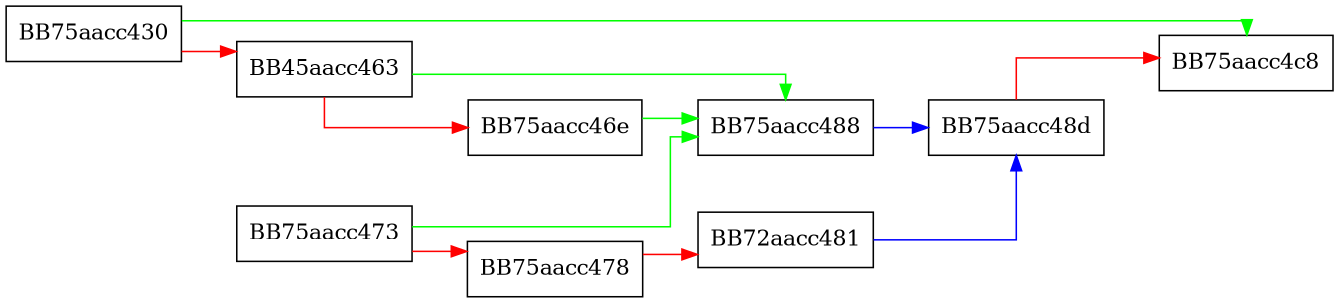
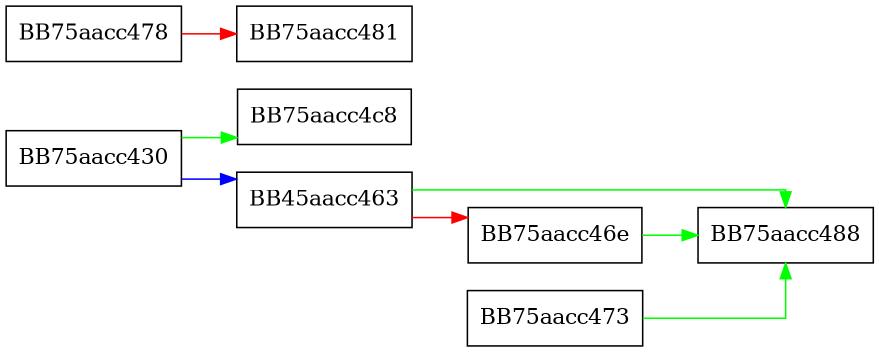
(201, 52) -> (201, 179)
(1016, 128) -> none
(786, 240) -> (324, 34)
(432, 251) -> none
